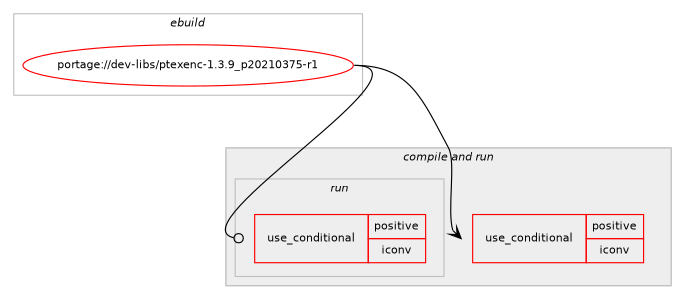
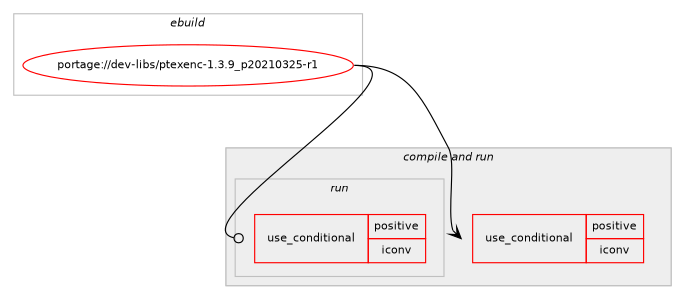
(188, 65) -> (188, 65)
